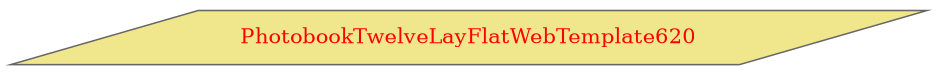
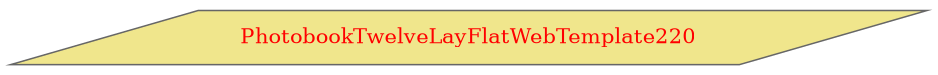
(469, 38) -> (469, 38)
